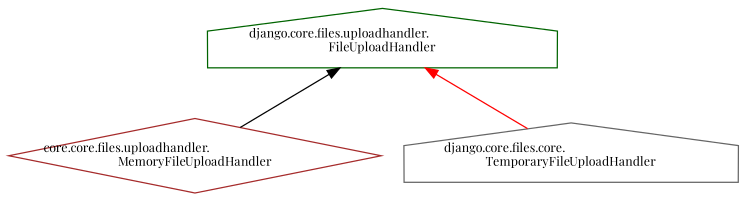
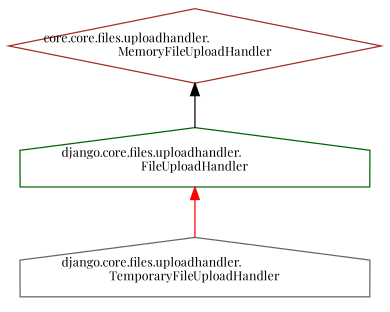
(285, 101) -> (195, 112)
(571, 156) -> (195, 270)
